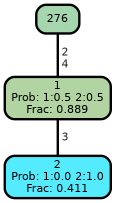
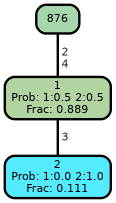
(58, 19) -> (58, 19)
(58, 177) -> (58, 177)
